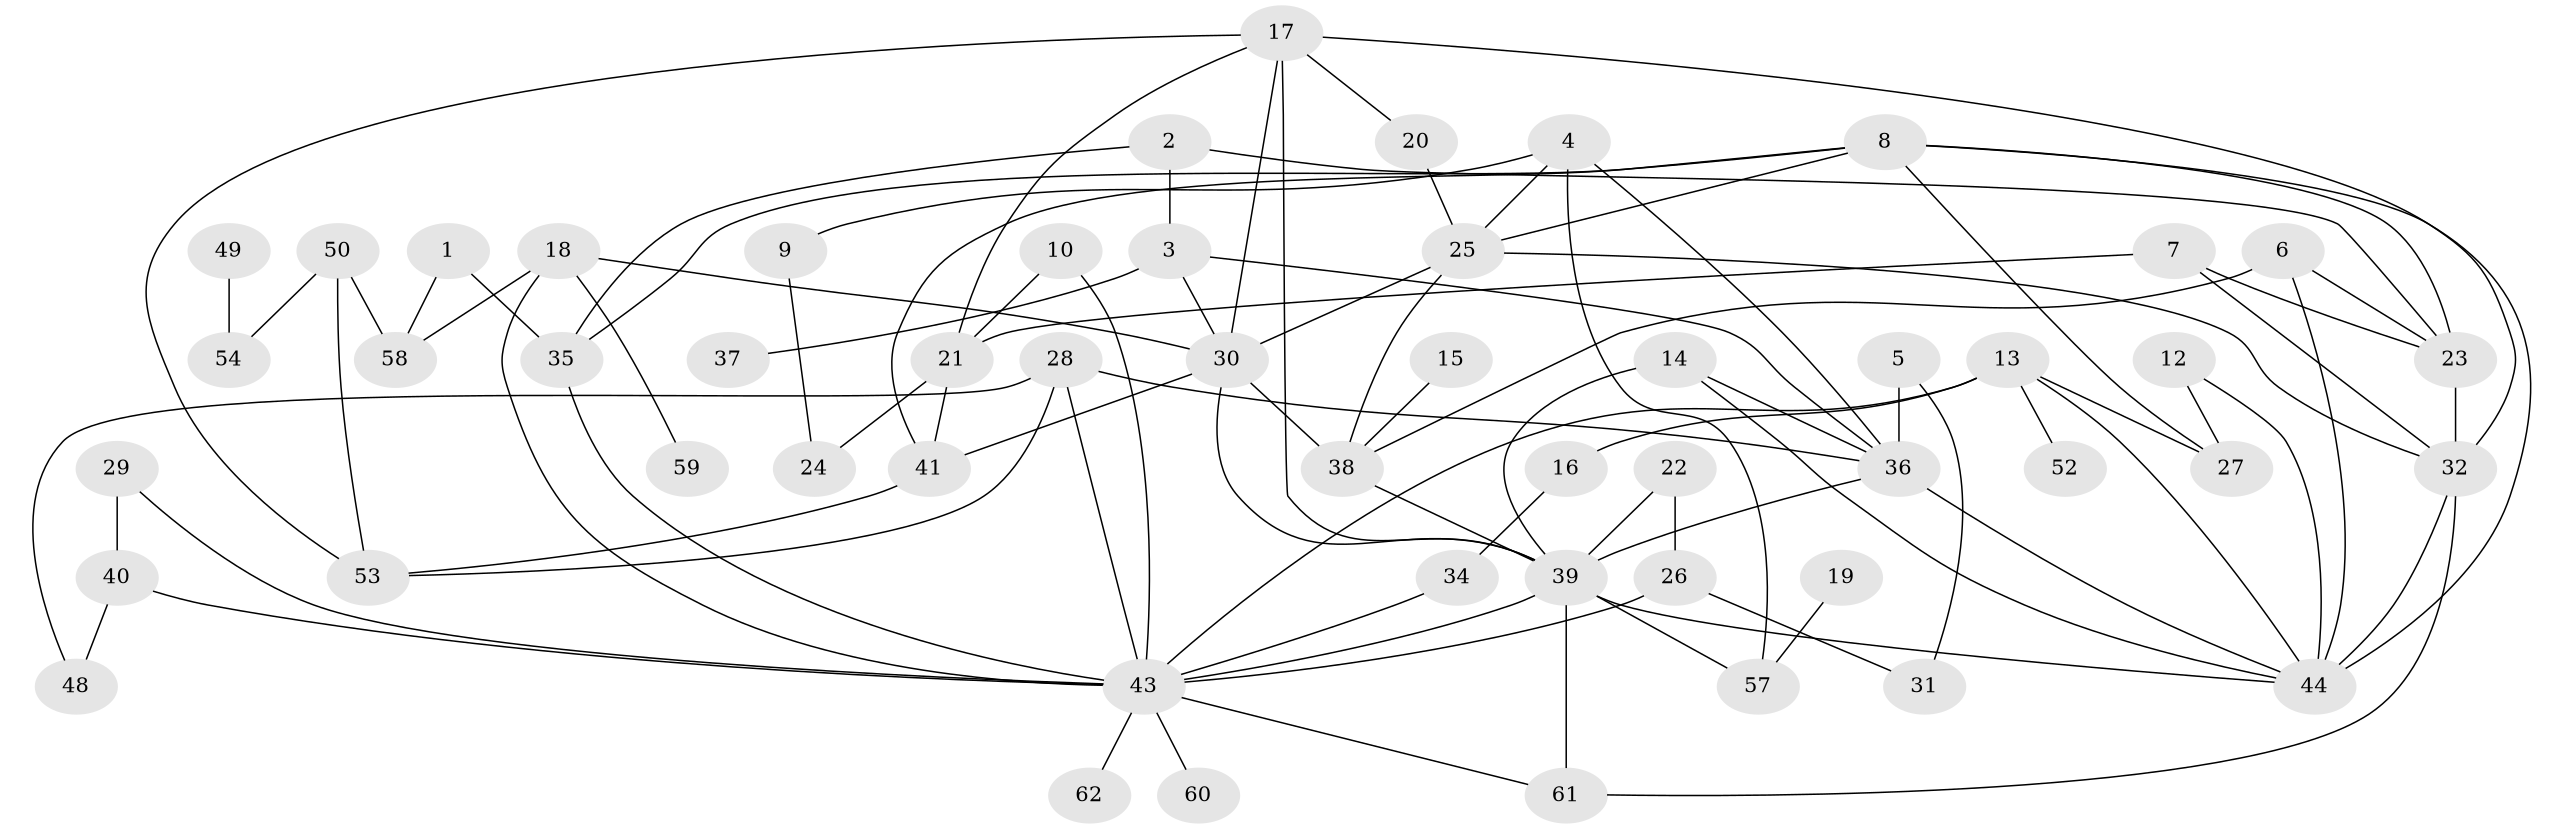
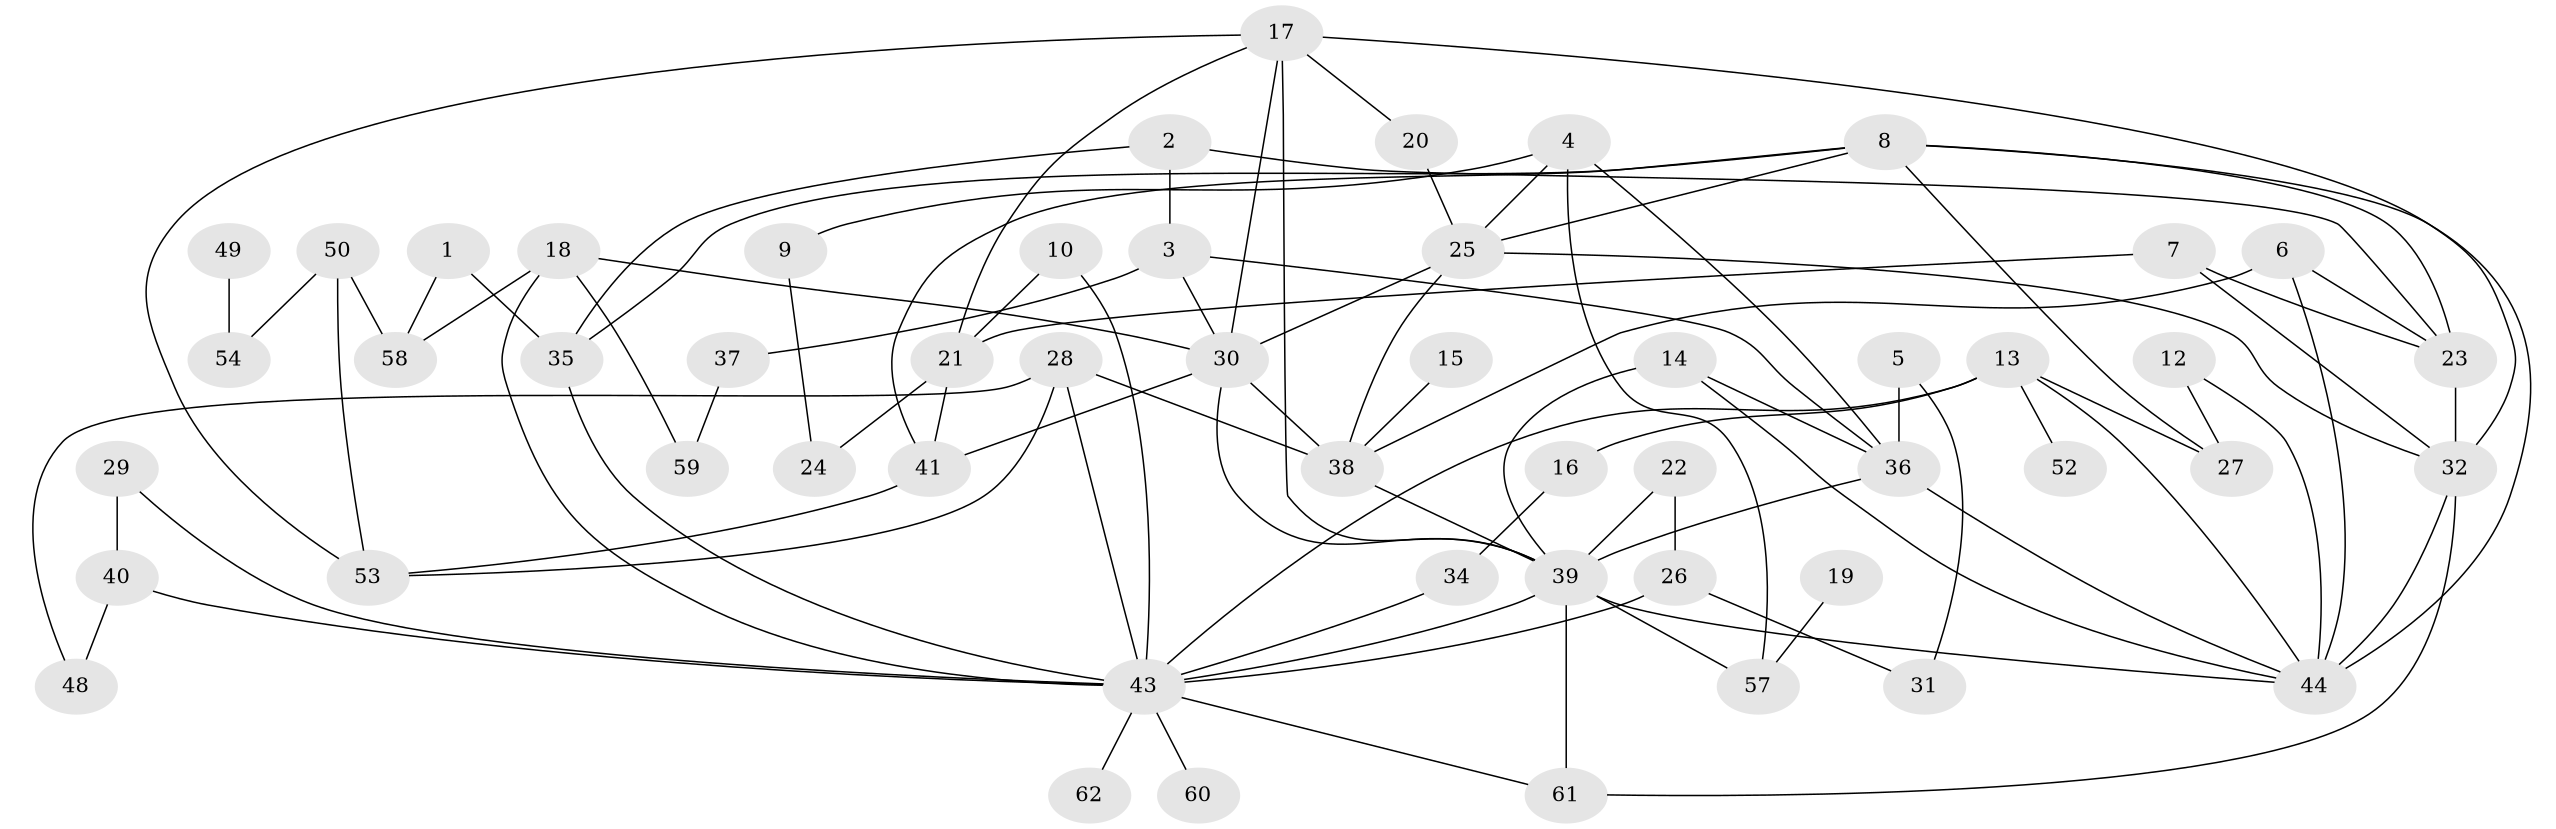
none -> (708, 414)
(1478, 420) -> (1202, 415)
